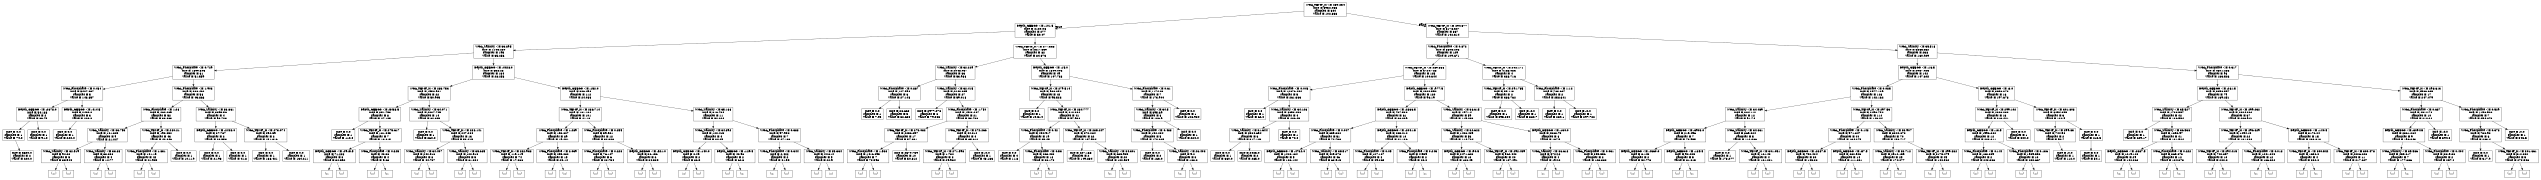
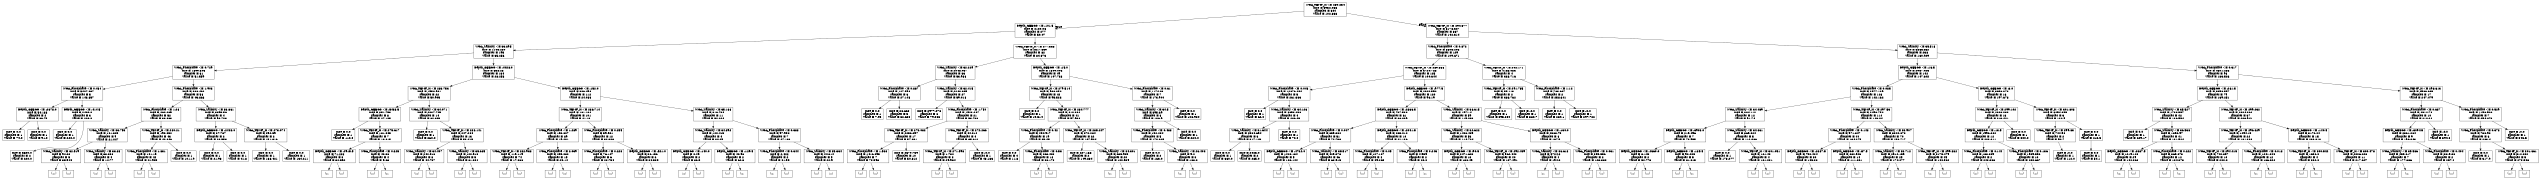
(17, 145) -> (69, 148)
